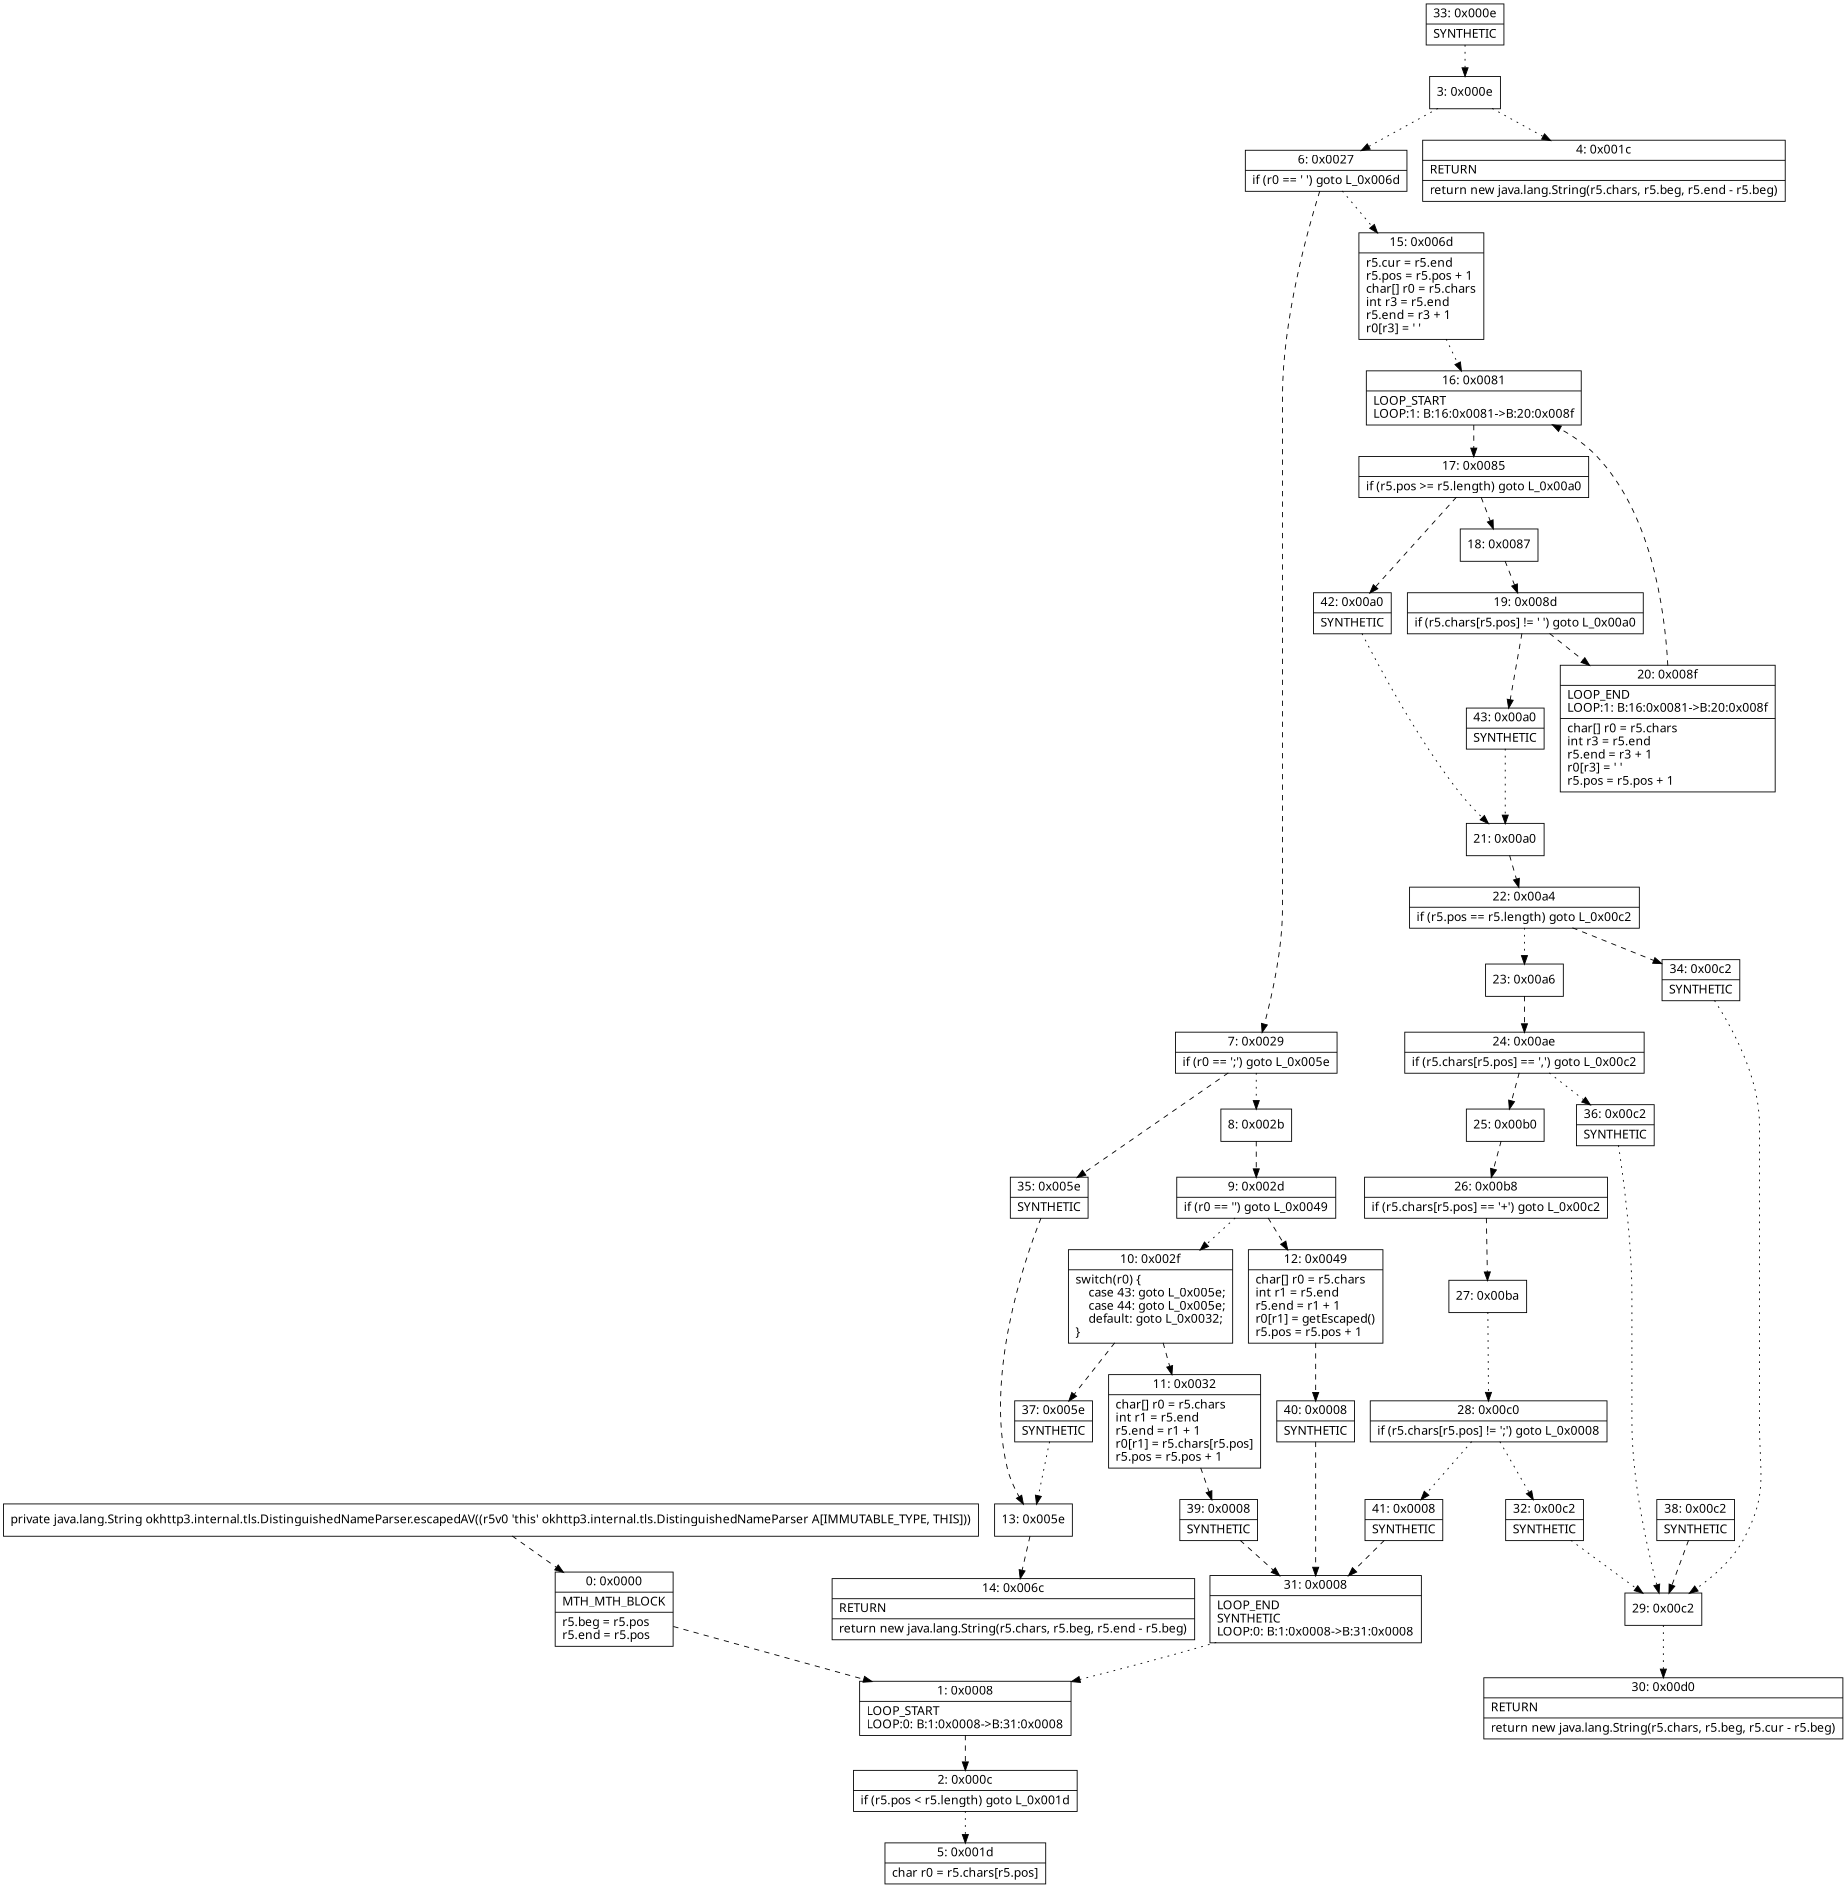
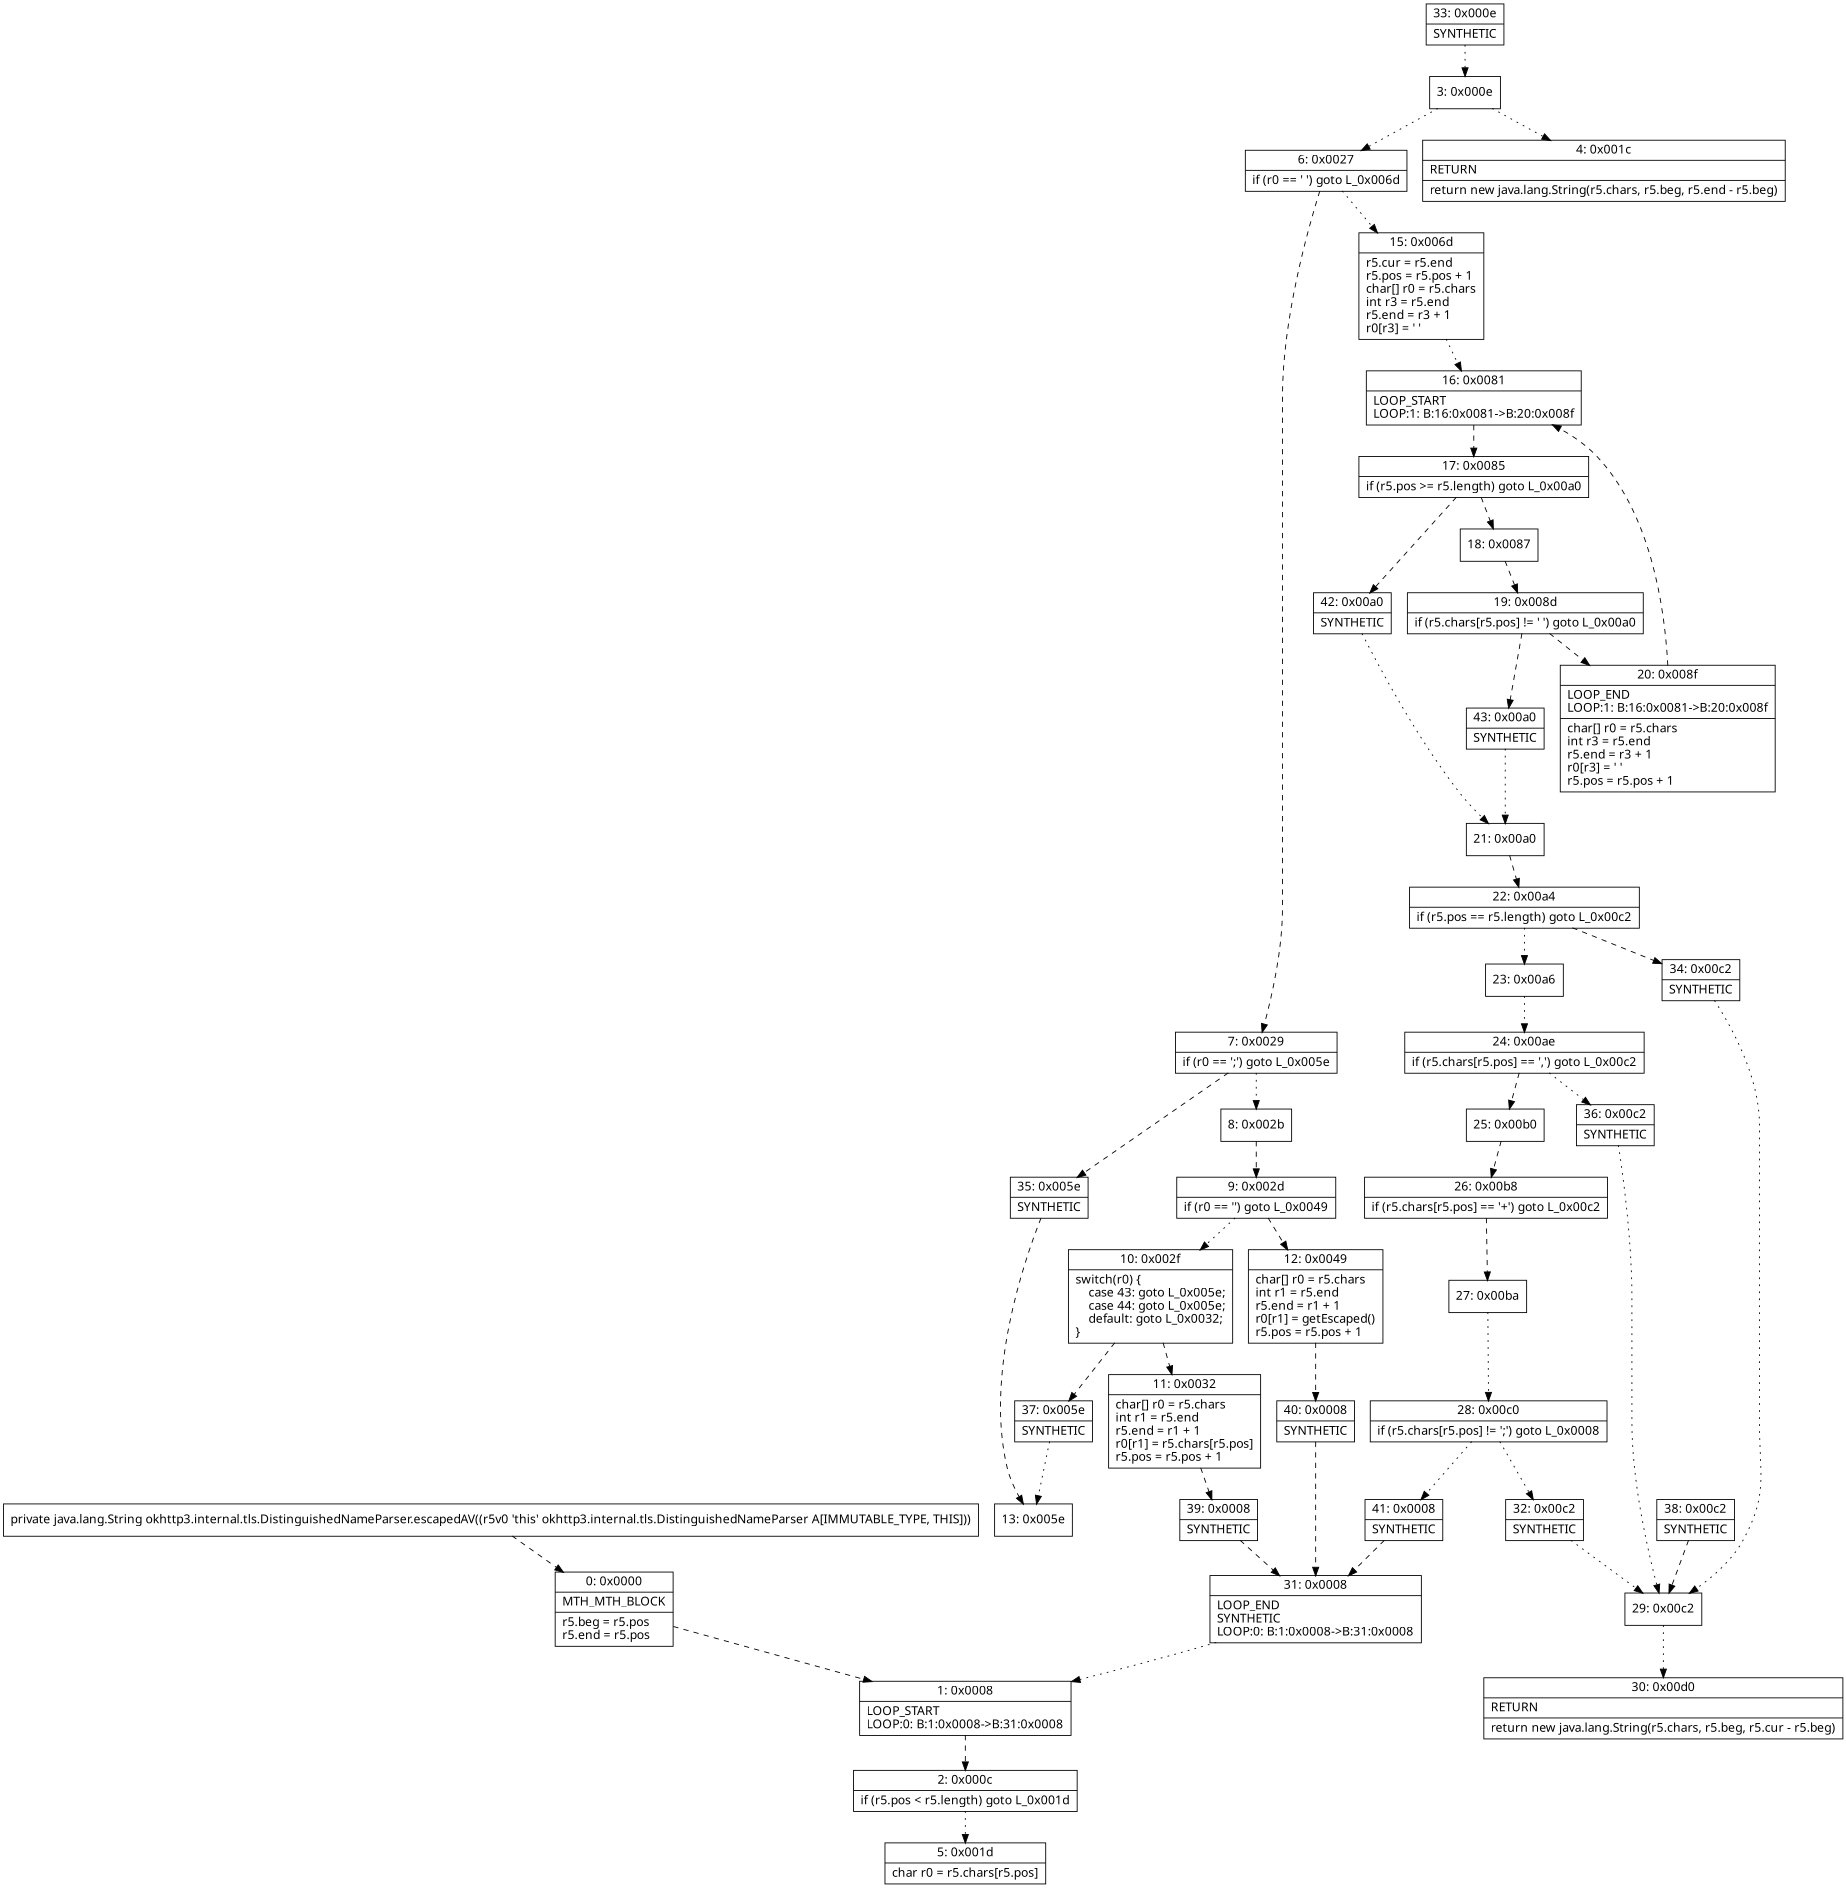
(1524, 1010) -> (1524, 1010)
(1013, 1609) -> none
